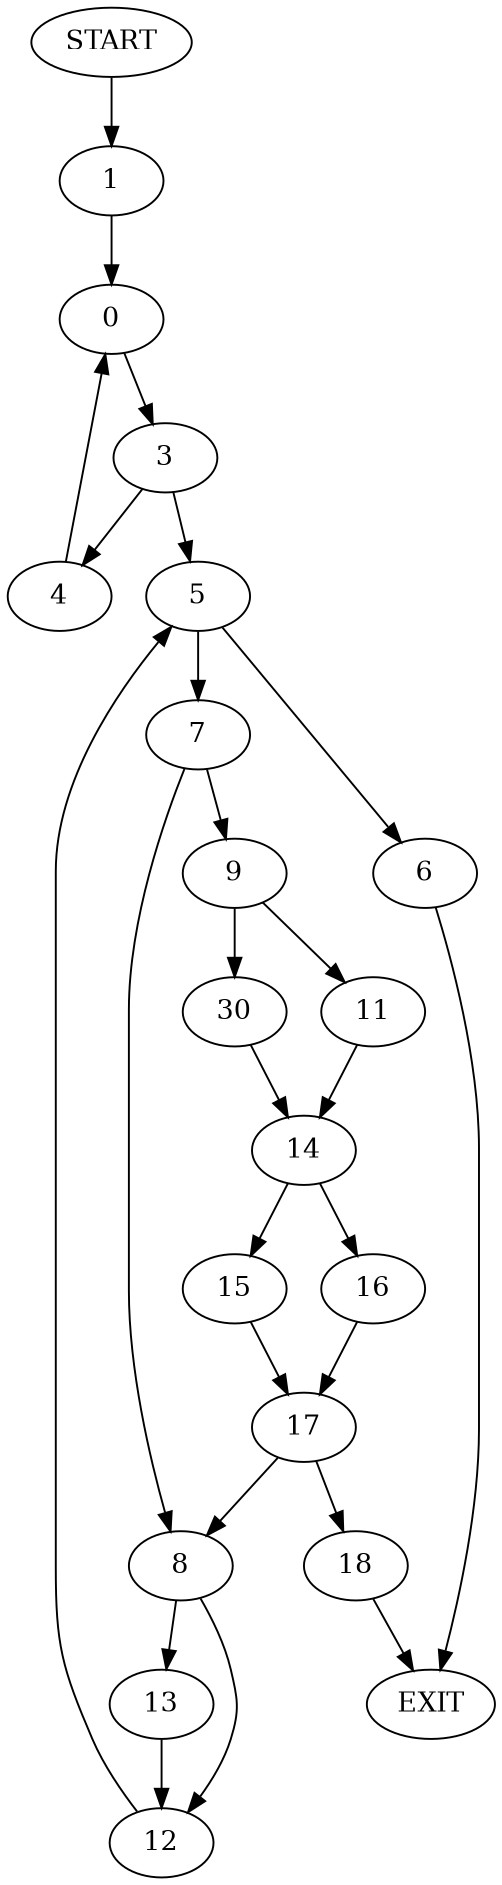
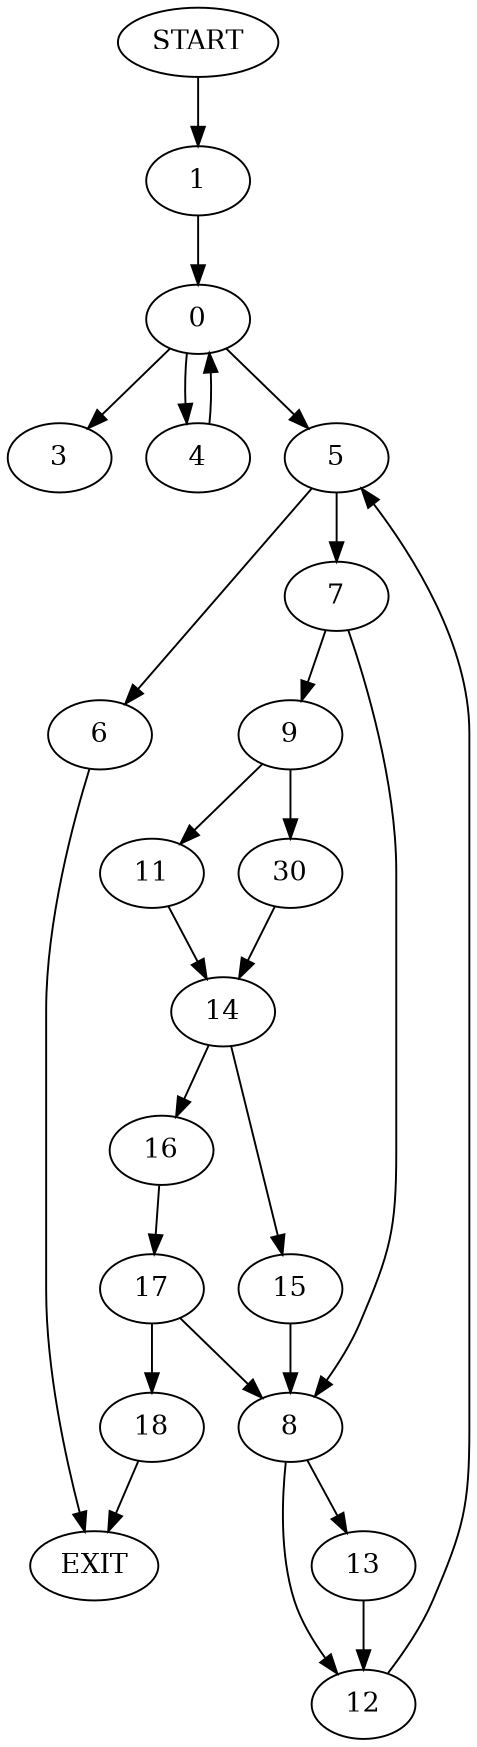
(179, 517) -> (260, 382)
(119, 519) -> (185, 379)
(265, 1349) -> (290, 1349)
